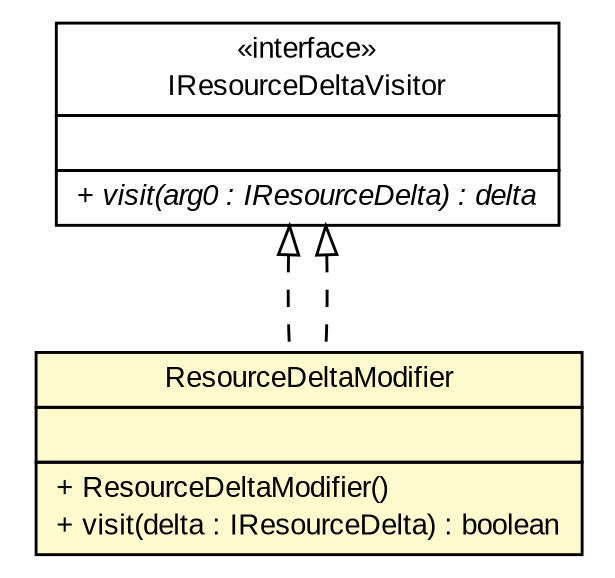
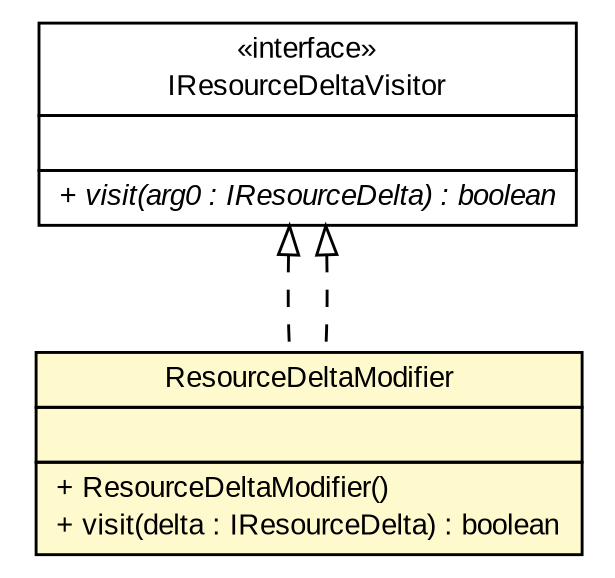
(308, 196) -> (308, 196)
